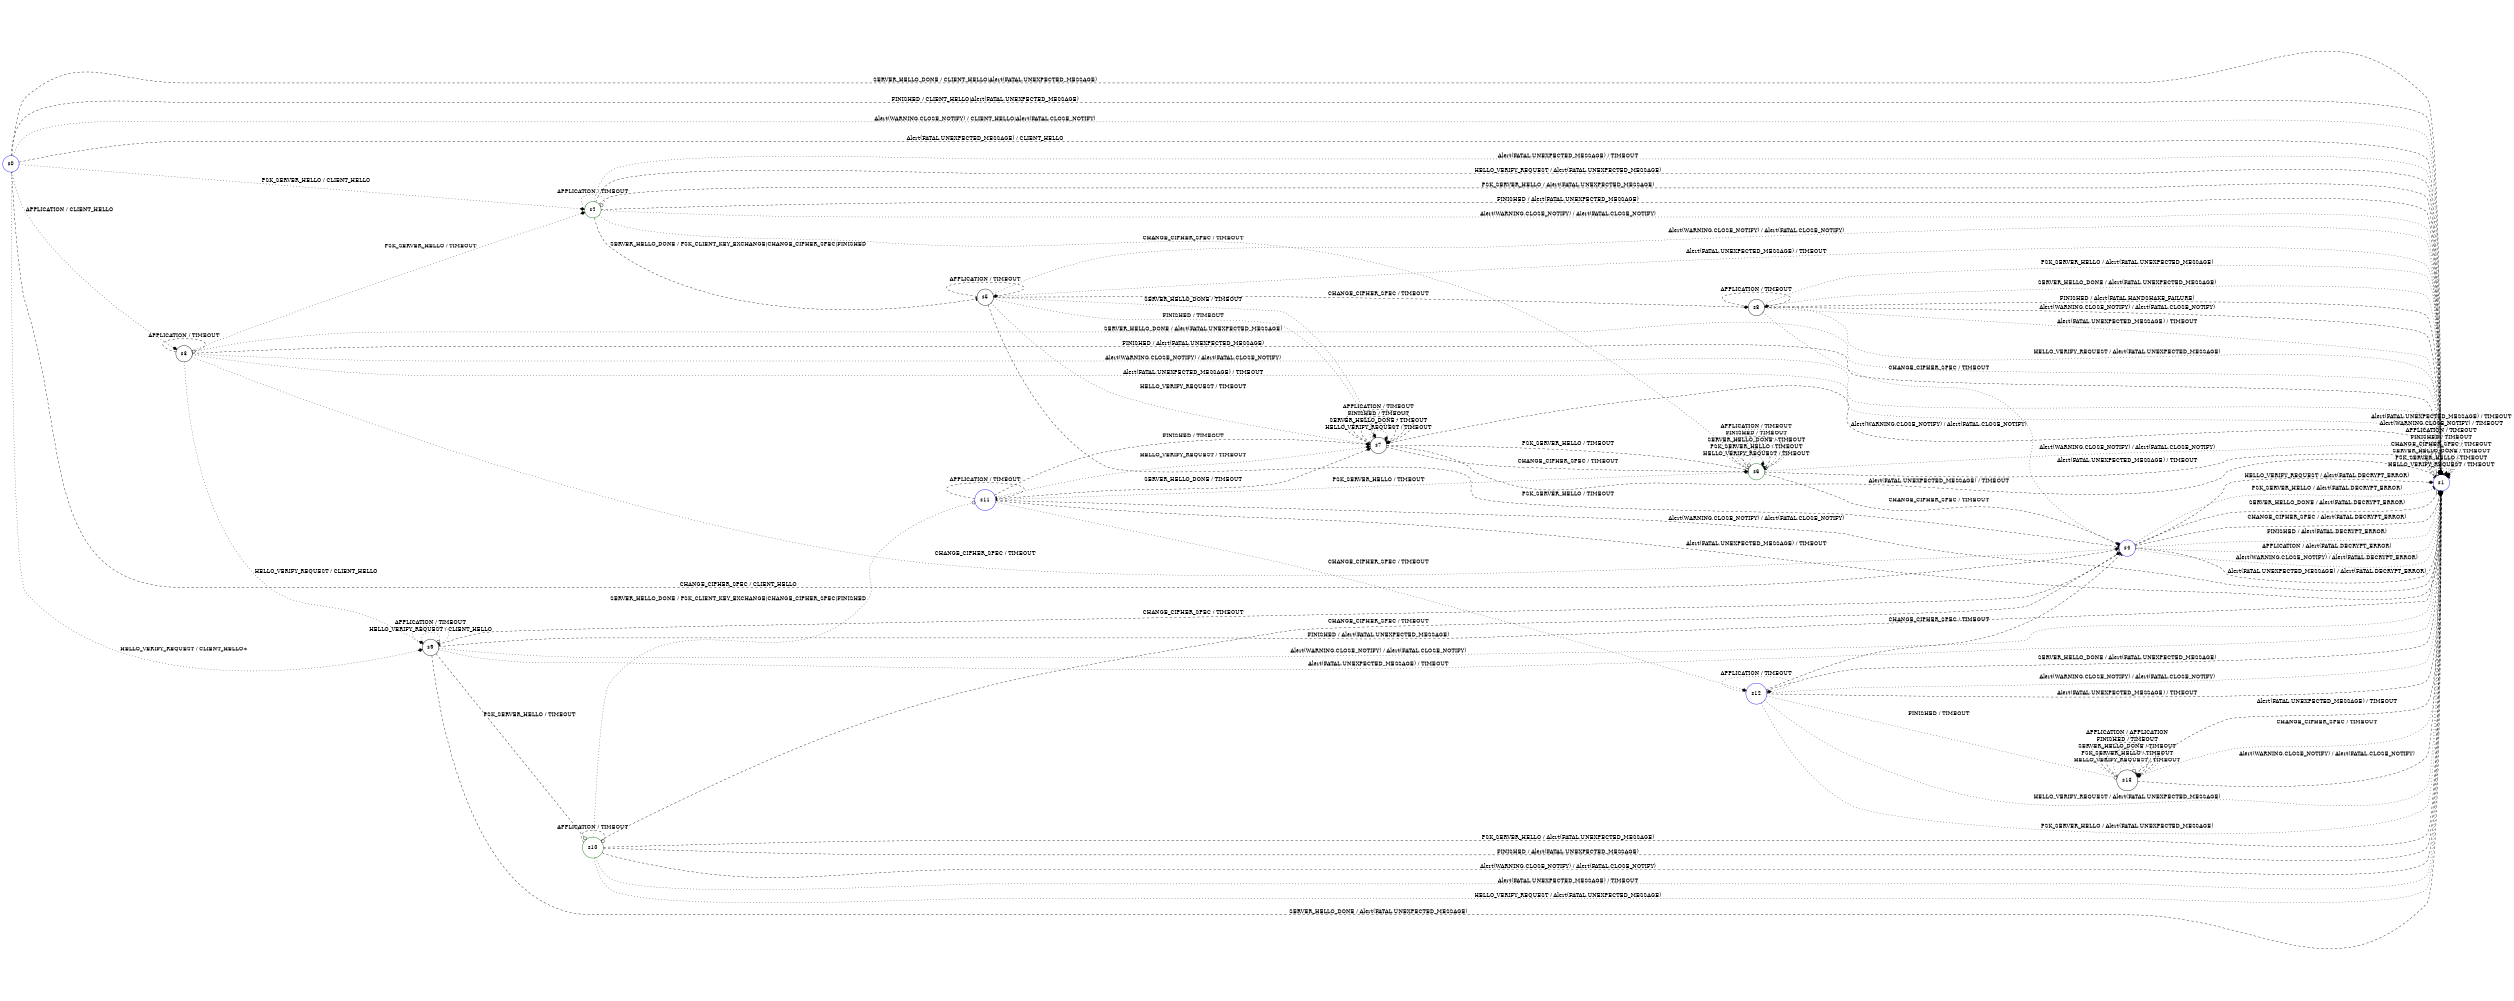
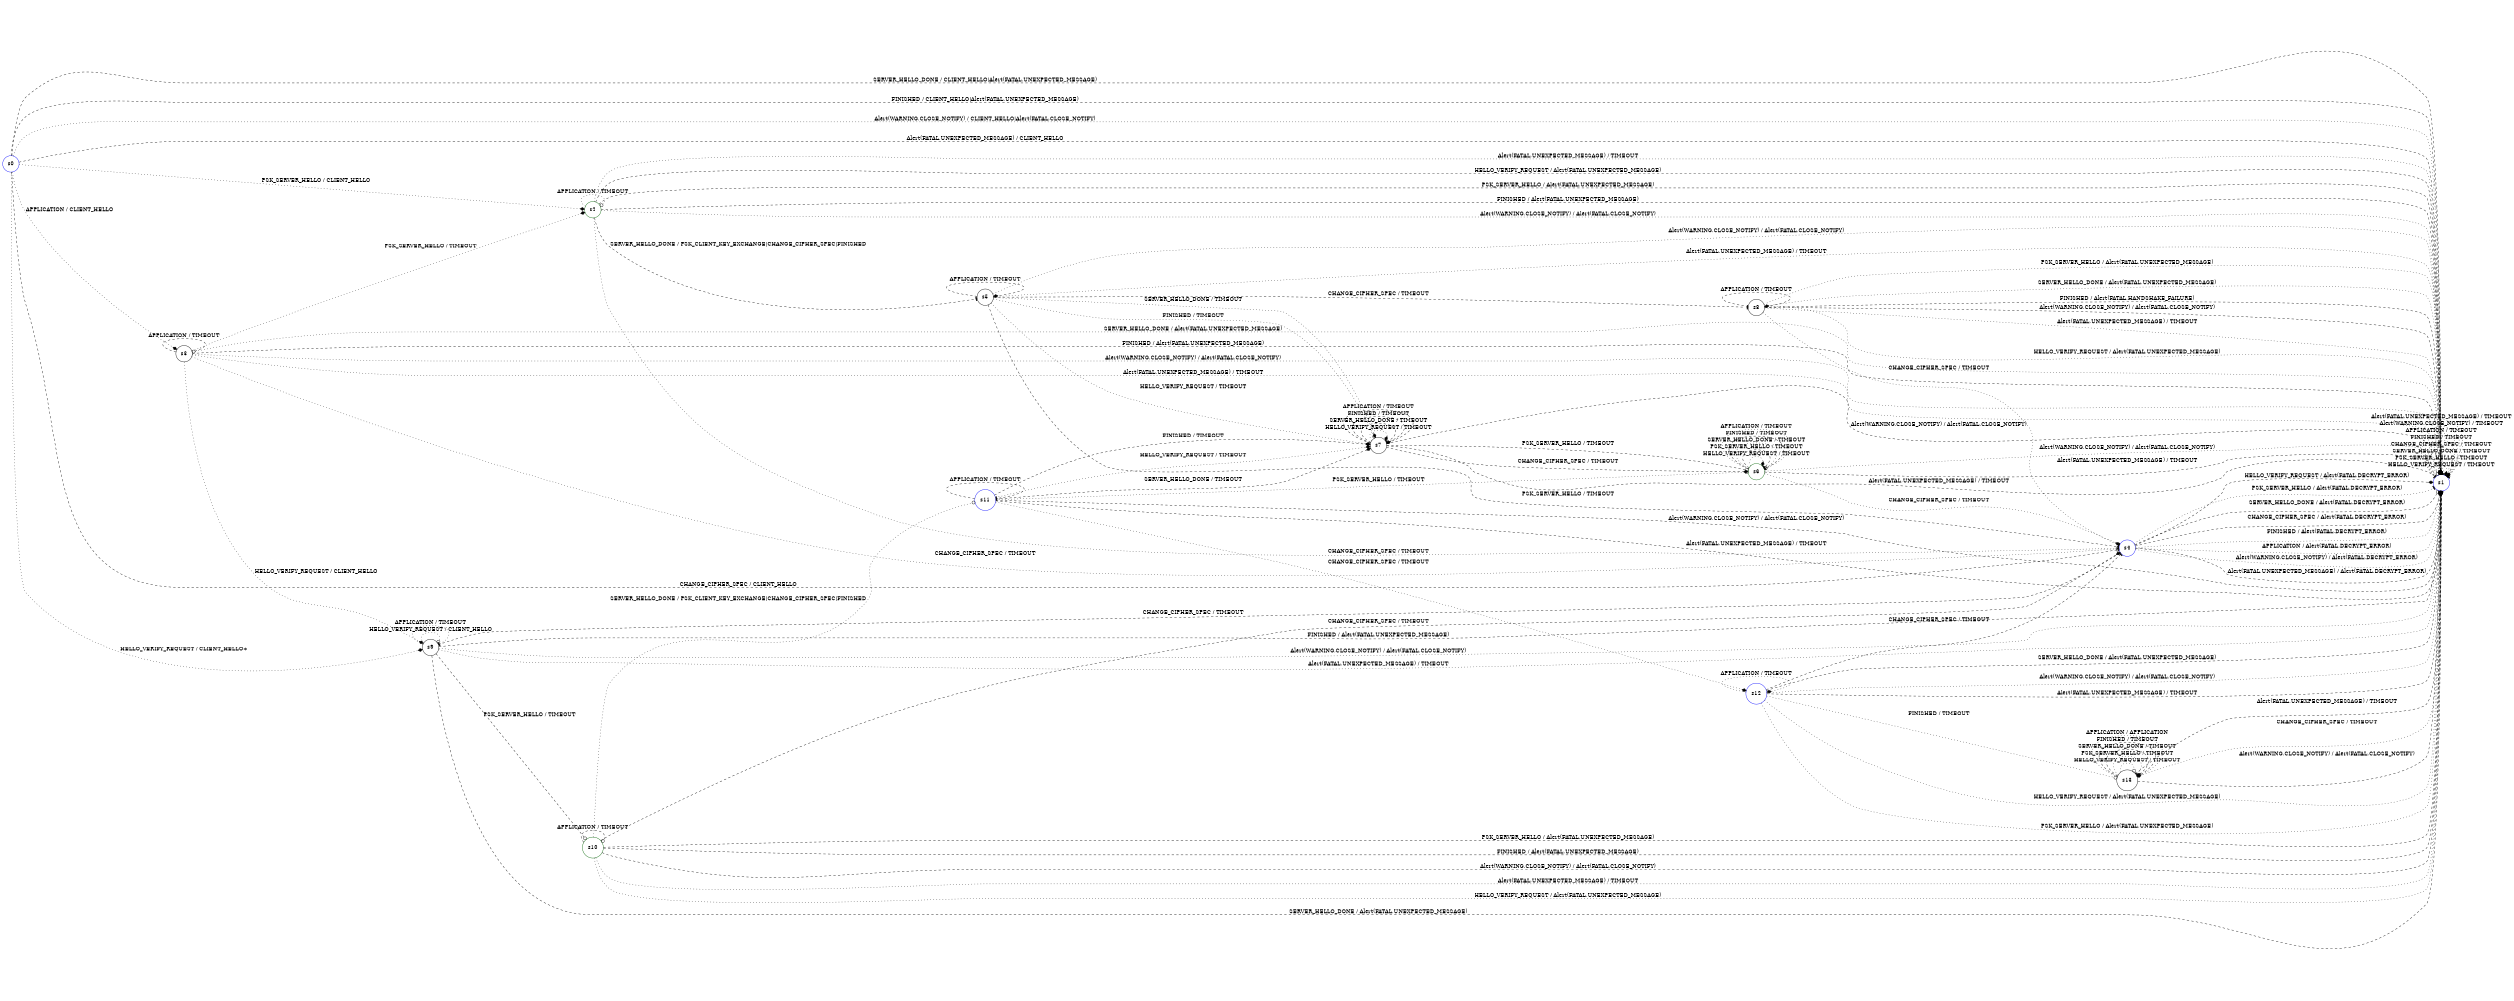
(1200, 242) -> (1275, 555)
(1369, 298) -> (1369, 298)
(1940, 509) -> (1940, 509)
(1139, 574) -> (1139, 574)
